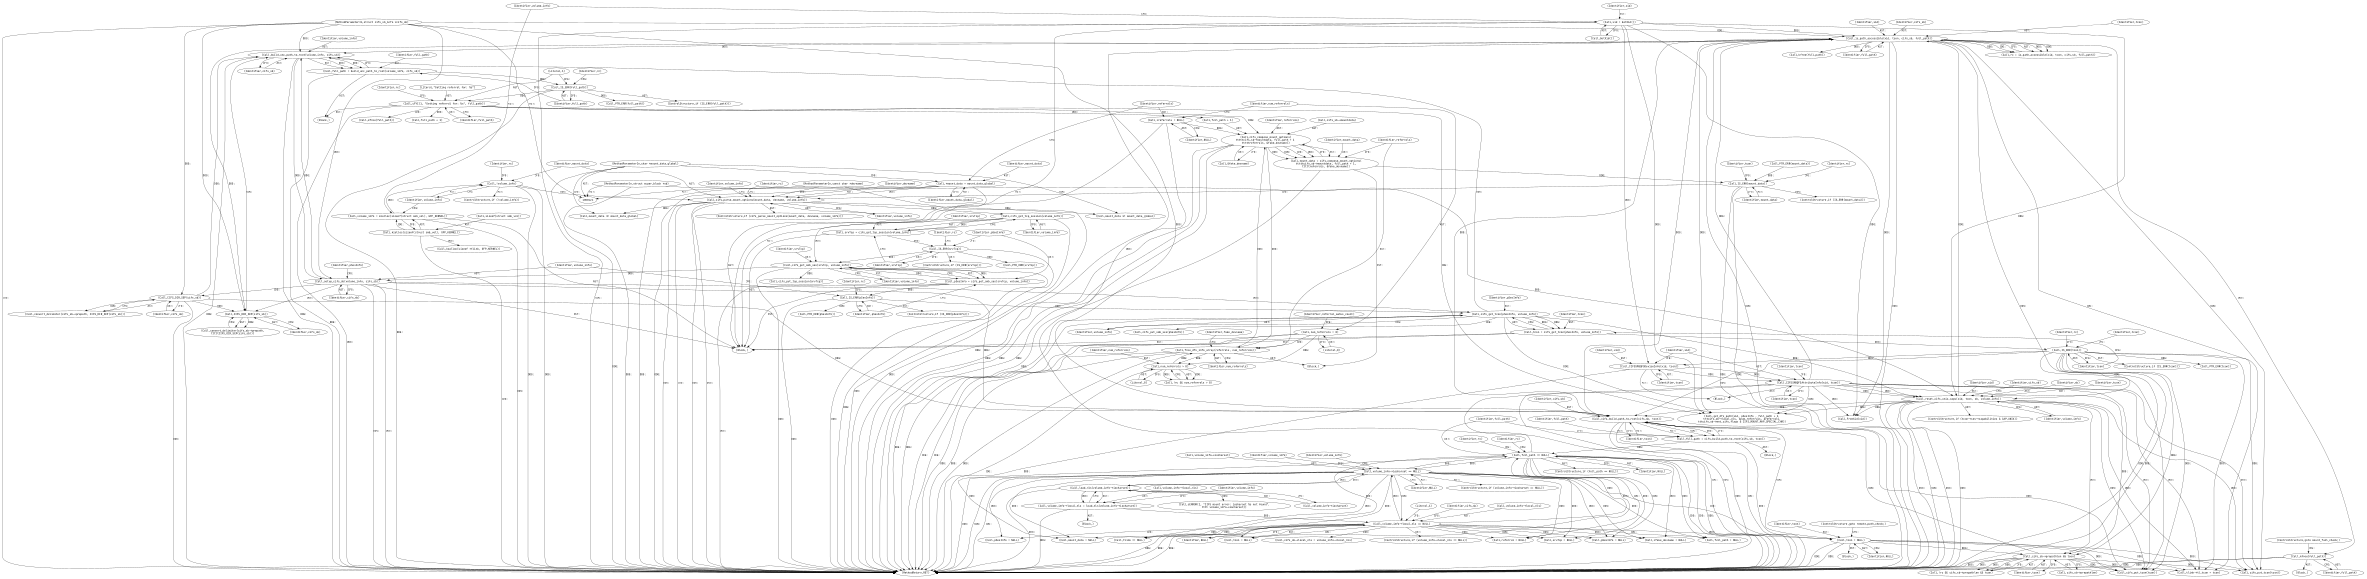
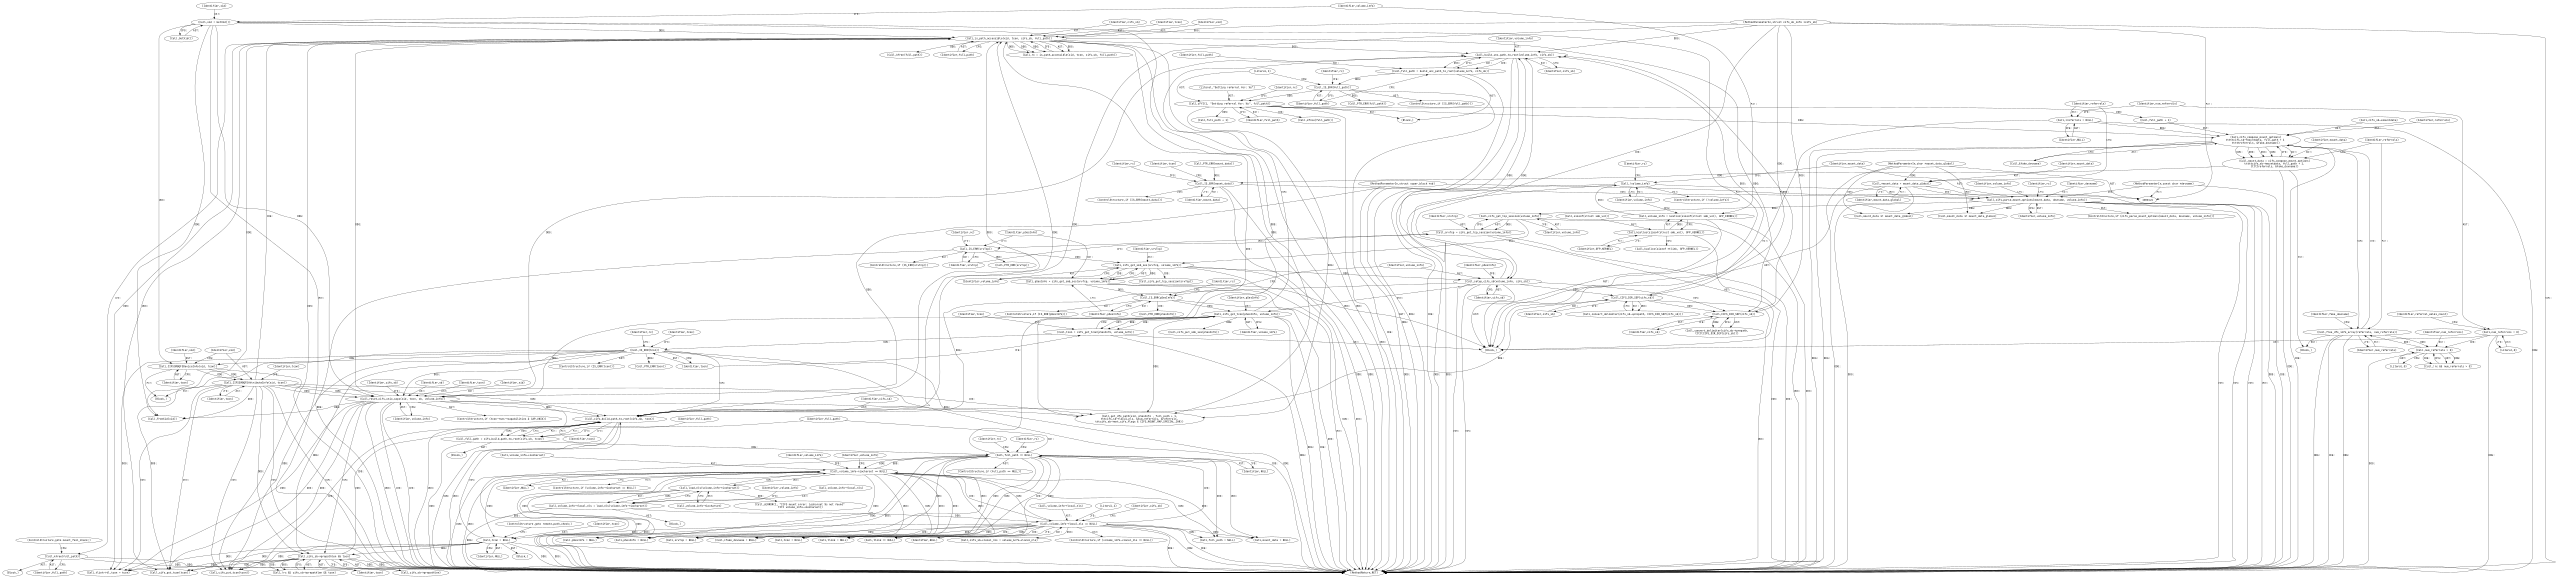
none -> (903, 197)
none -> (1595, 249)
(1286, 345) -> none
none -> (445, 395)
none -> (1786, 484)
(1509, 540) -> (833, 540)
